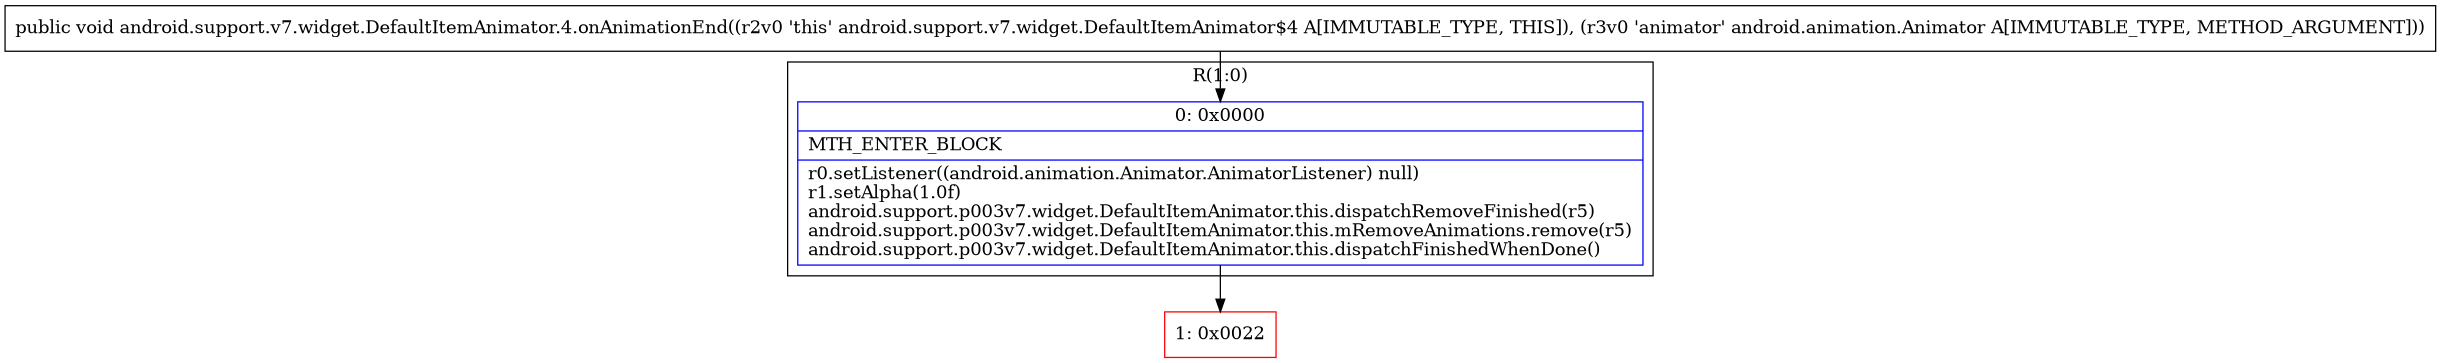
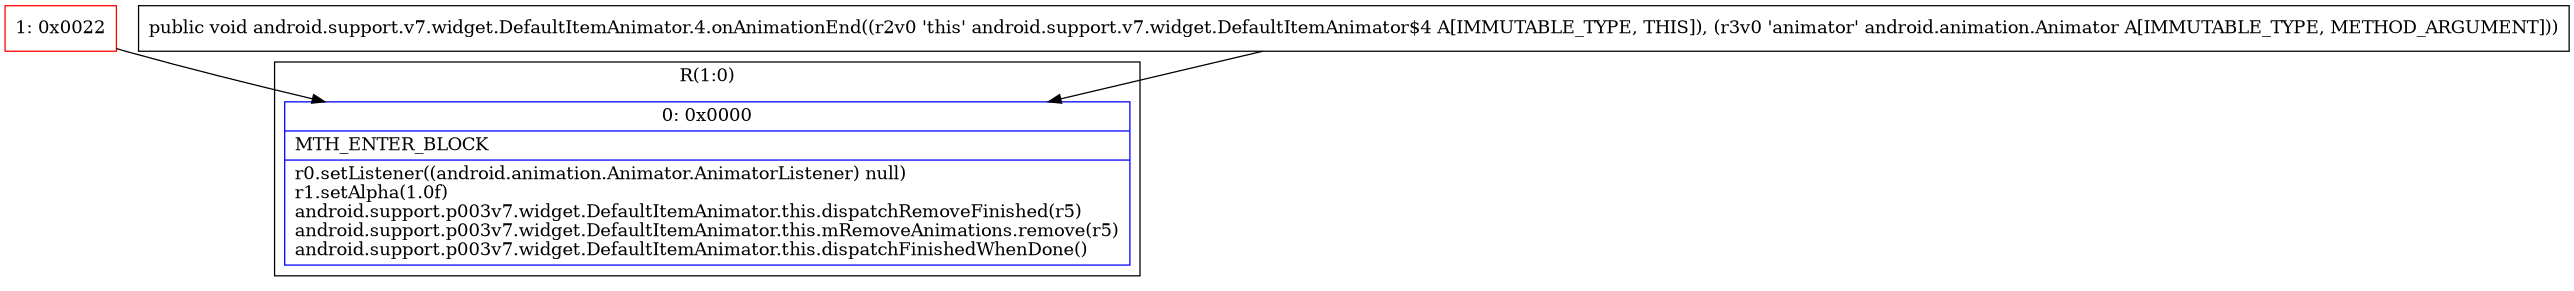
(1220, 284) -> (214, 75)
